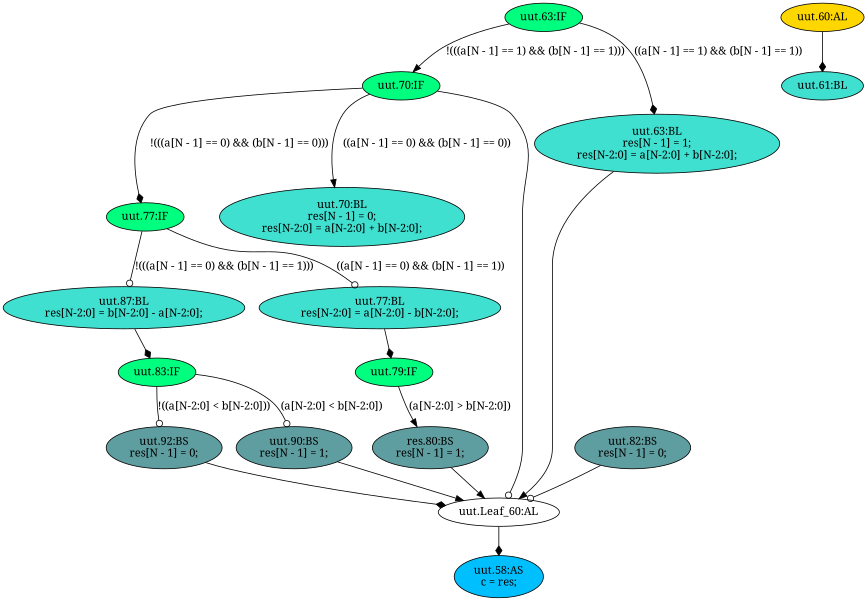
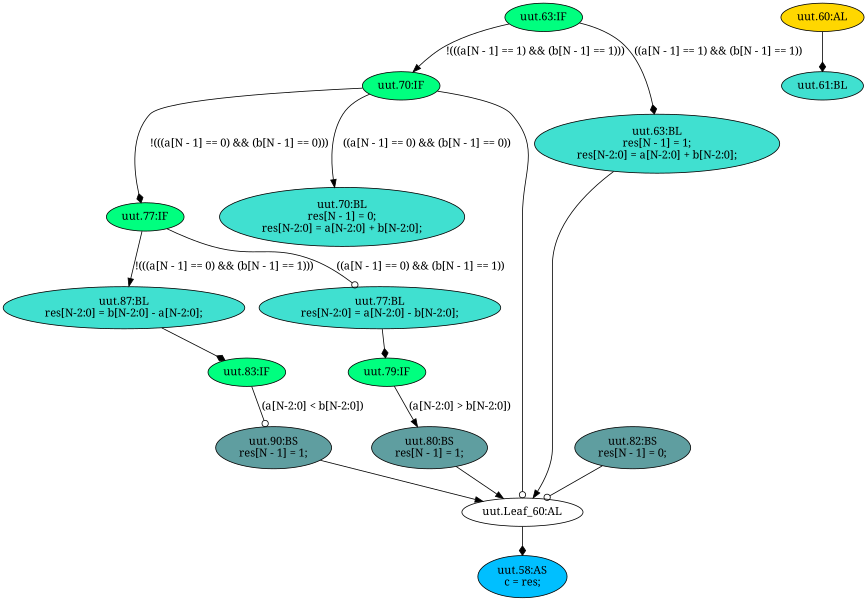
(136, 256) -> (136, 255)
(164, 448) -> none
(430, 448) -> (430, 448)
